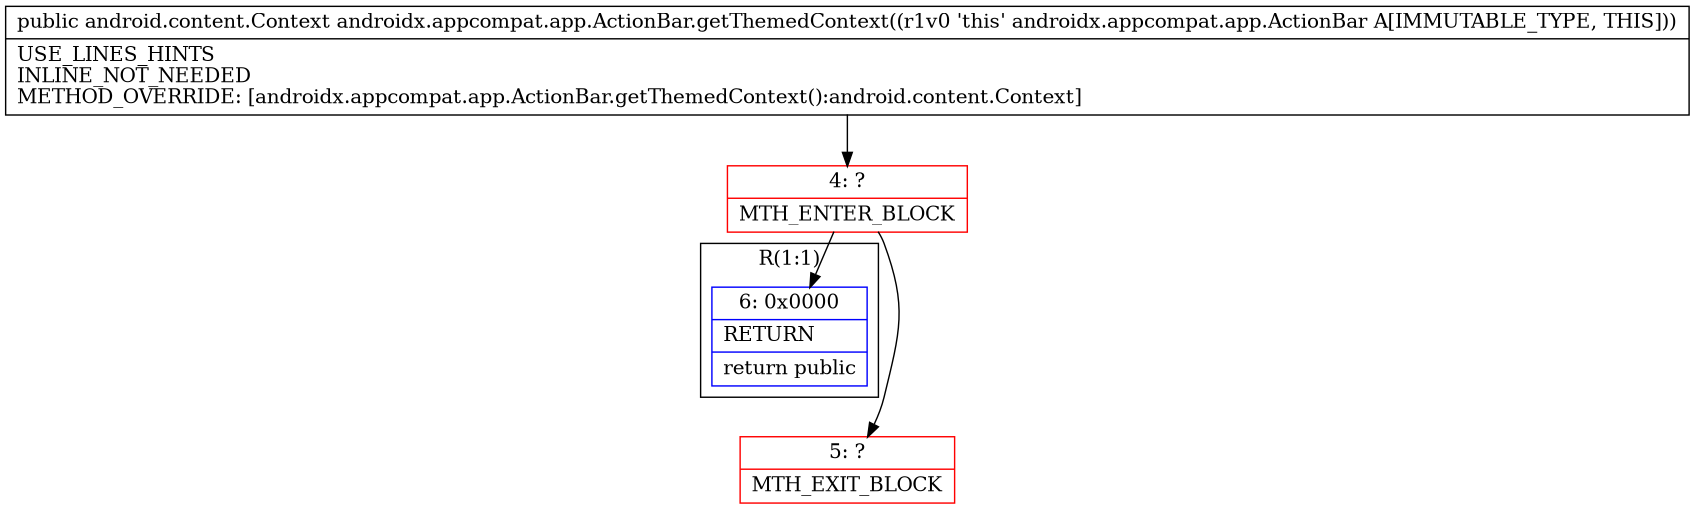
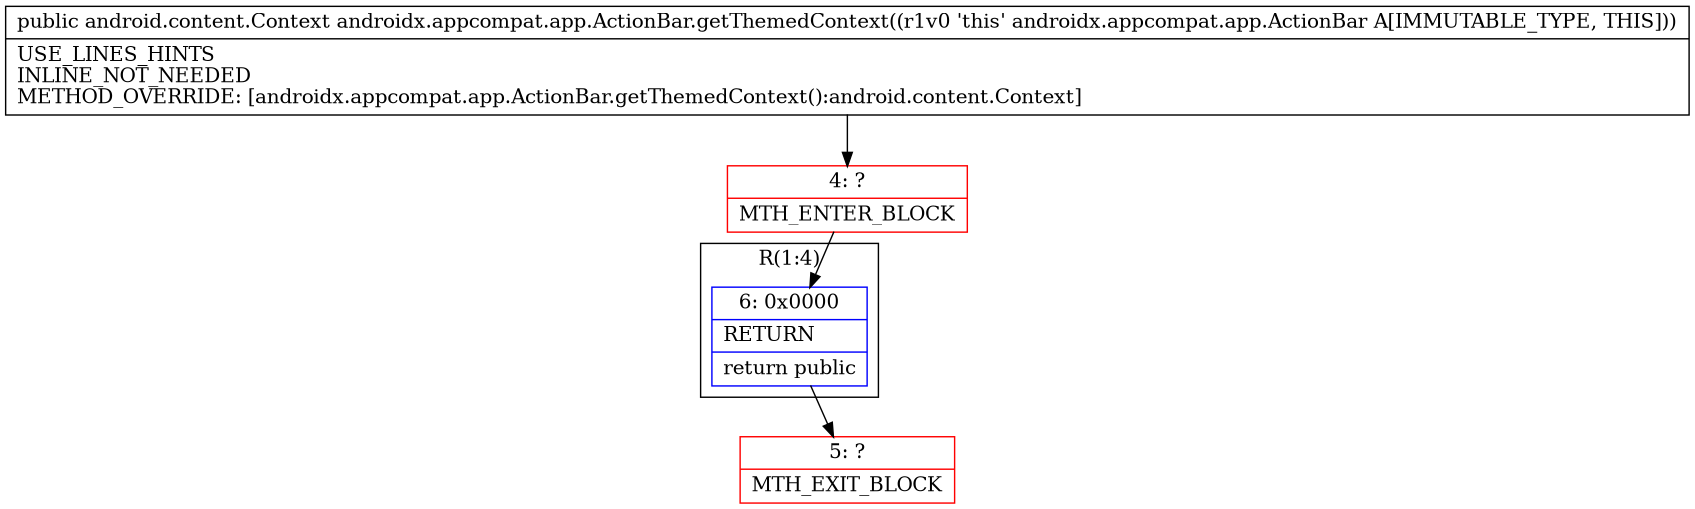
(790, 260) -> (790, 260)
(898, 328) -> (820, 406)
